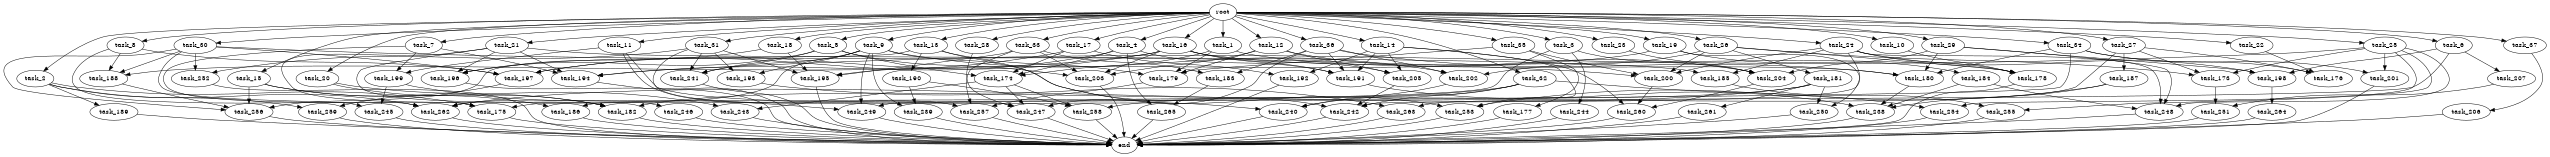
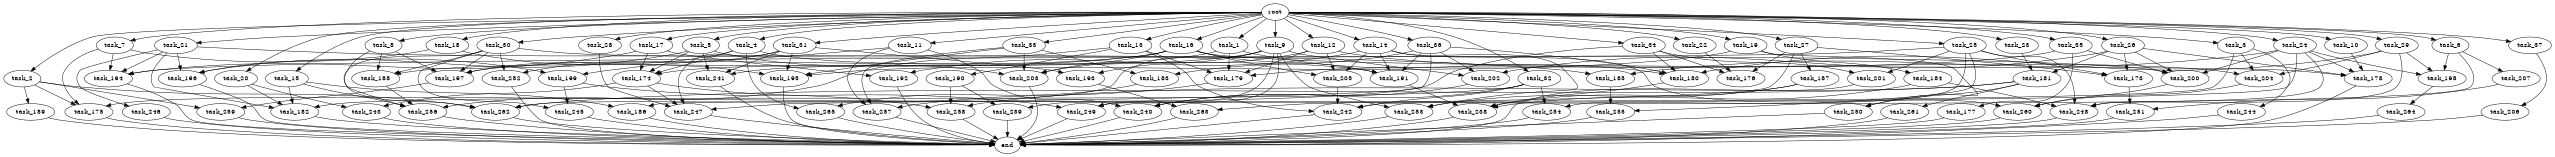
(1689, 62) -> (2026, 60)
